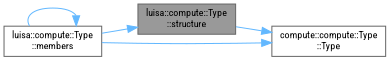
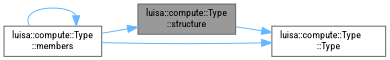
(329, 41) -> (329, 41)
